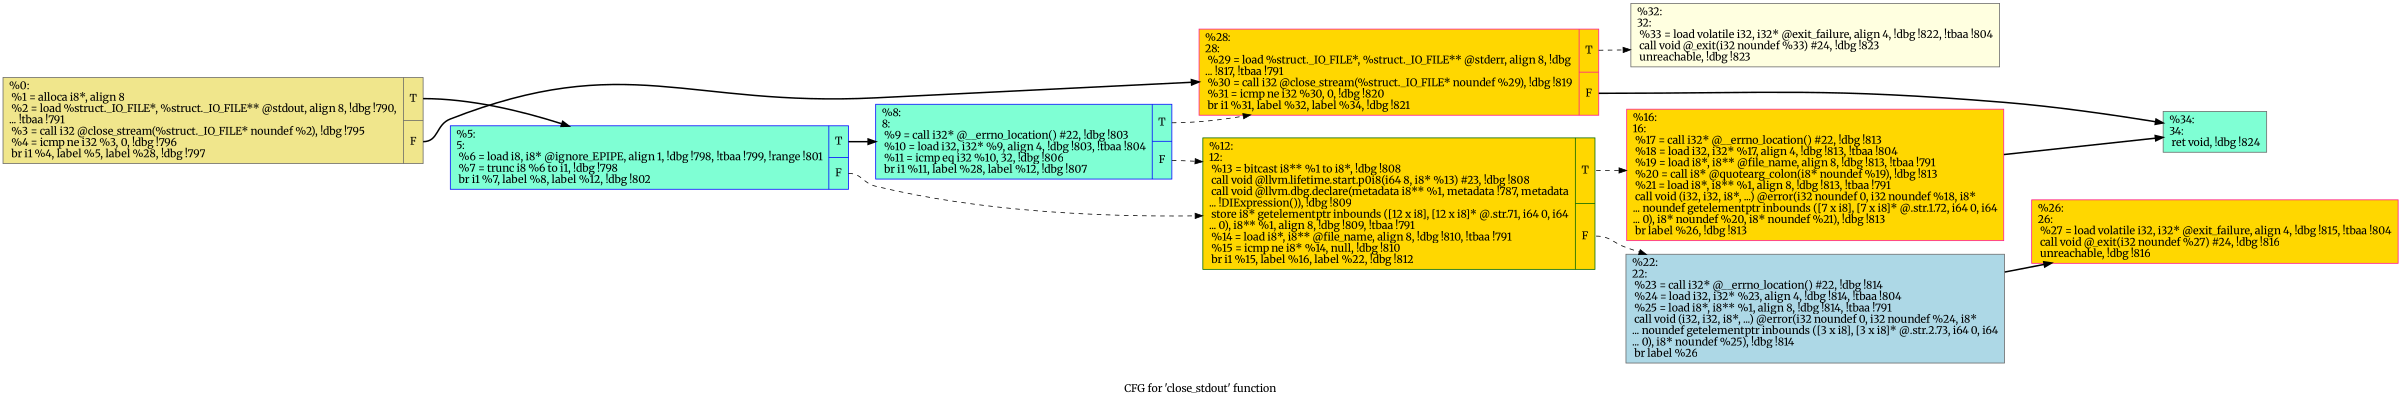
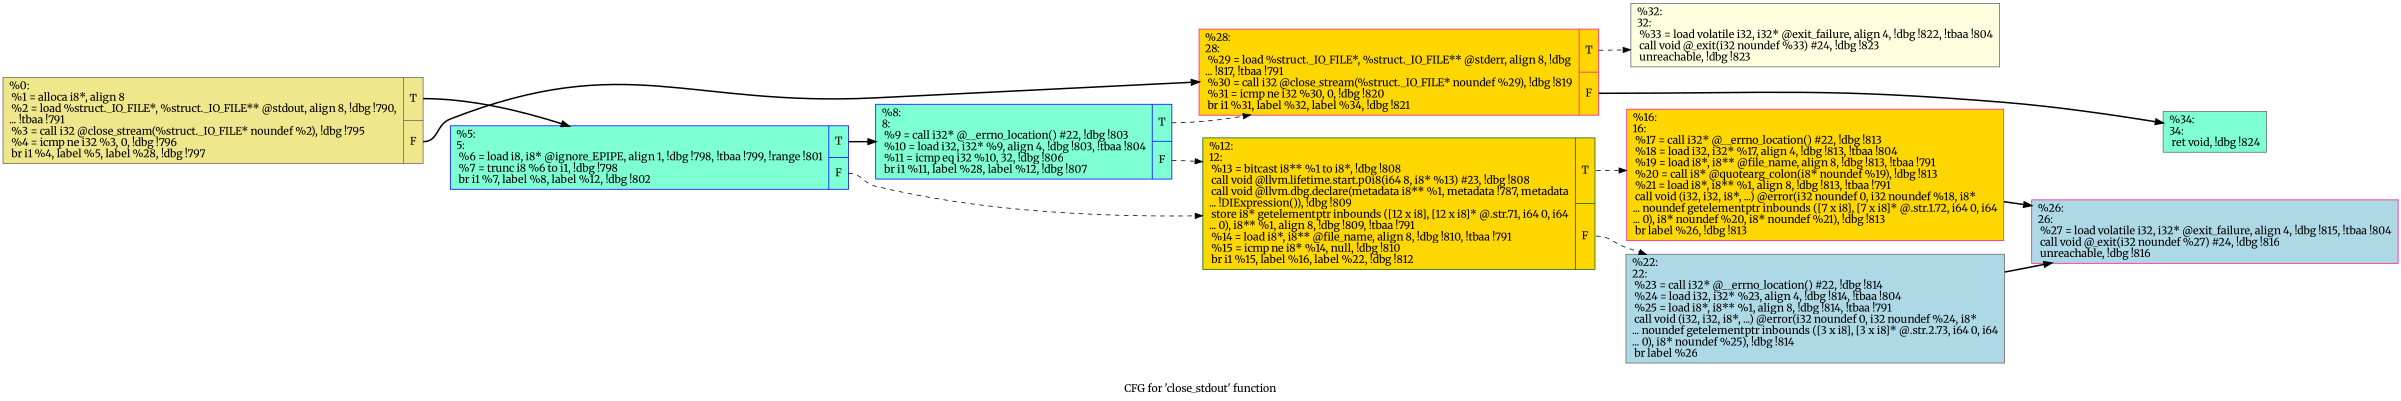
(2080, 146) -> (2014, 203)
(2215, 232) -> (2215, 232)
